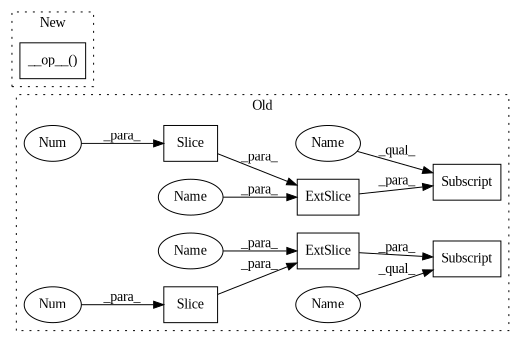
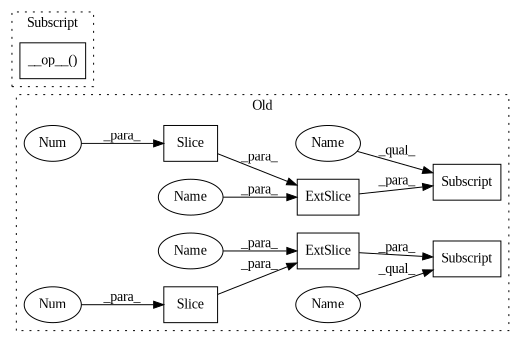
(53, 23) -> (53, 23)
